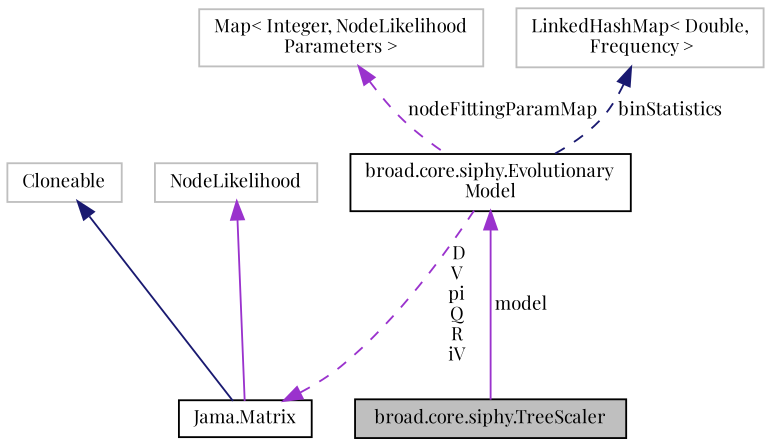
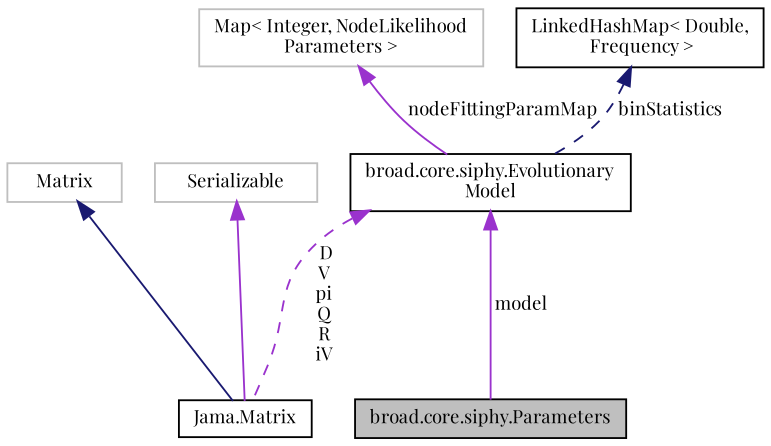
(640, 38) -> (640, 38)
(405, 122) -> (405, 122)
(65, 183) -> (65, 183)
(236, 183) -> (236, 183)
(397, 312) -> (285, 298)
(491, 419) -> (491, 419)
